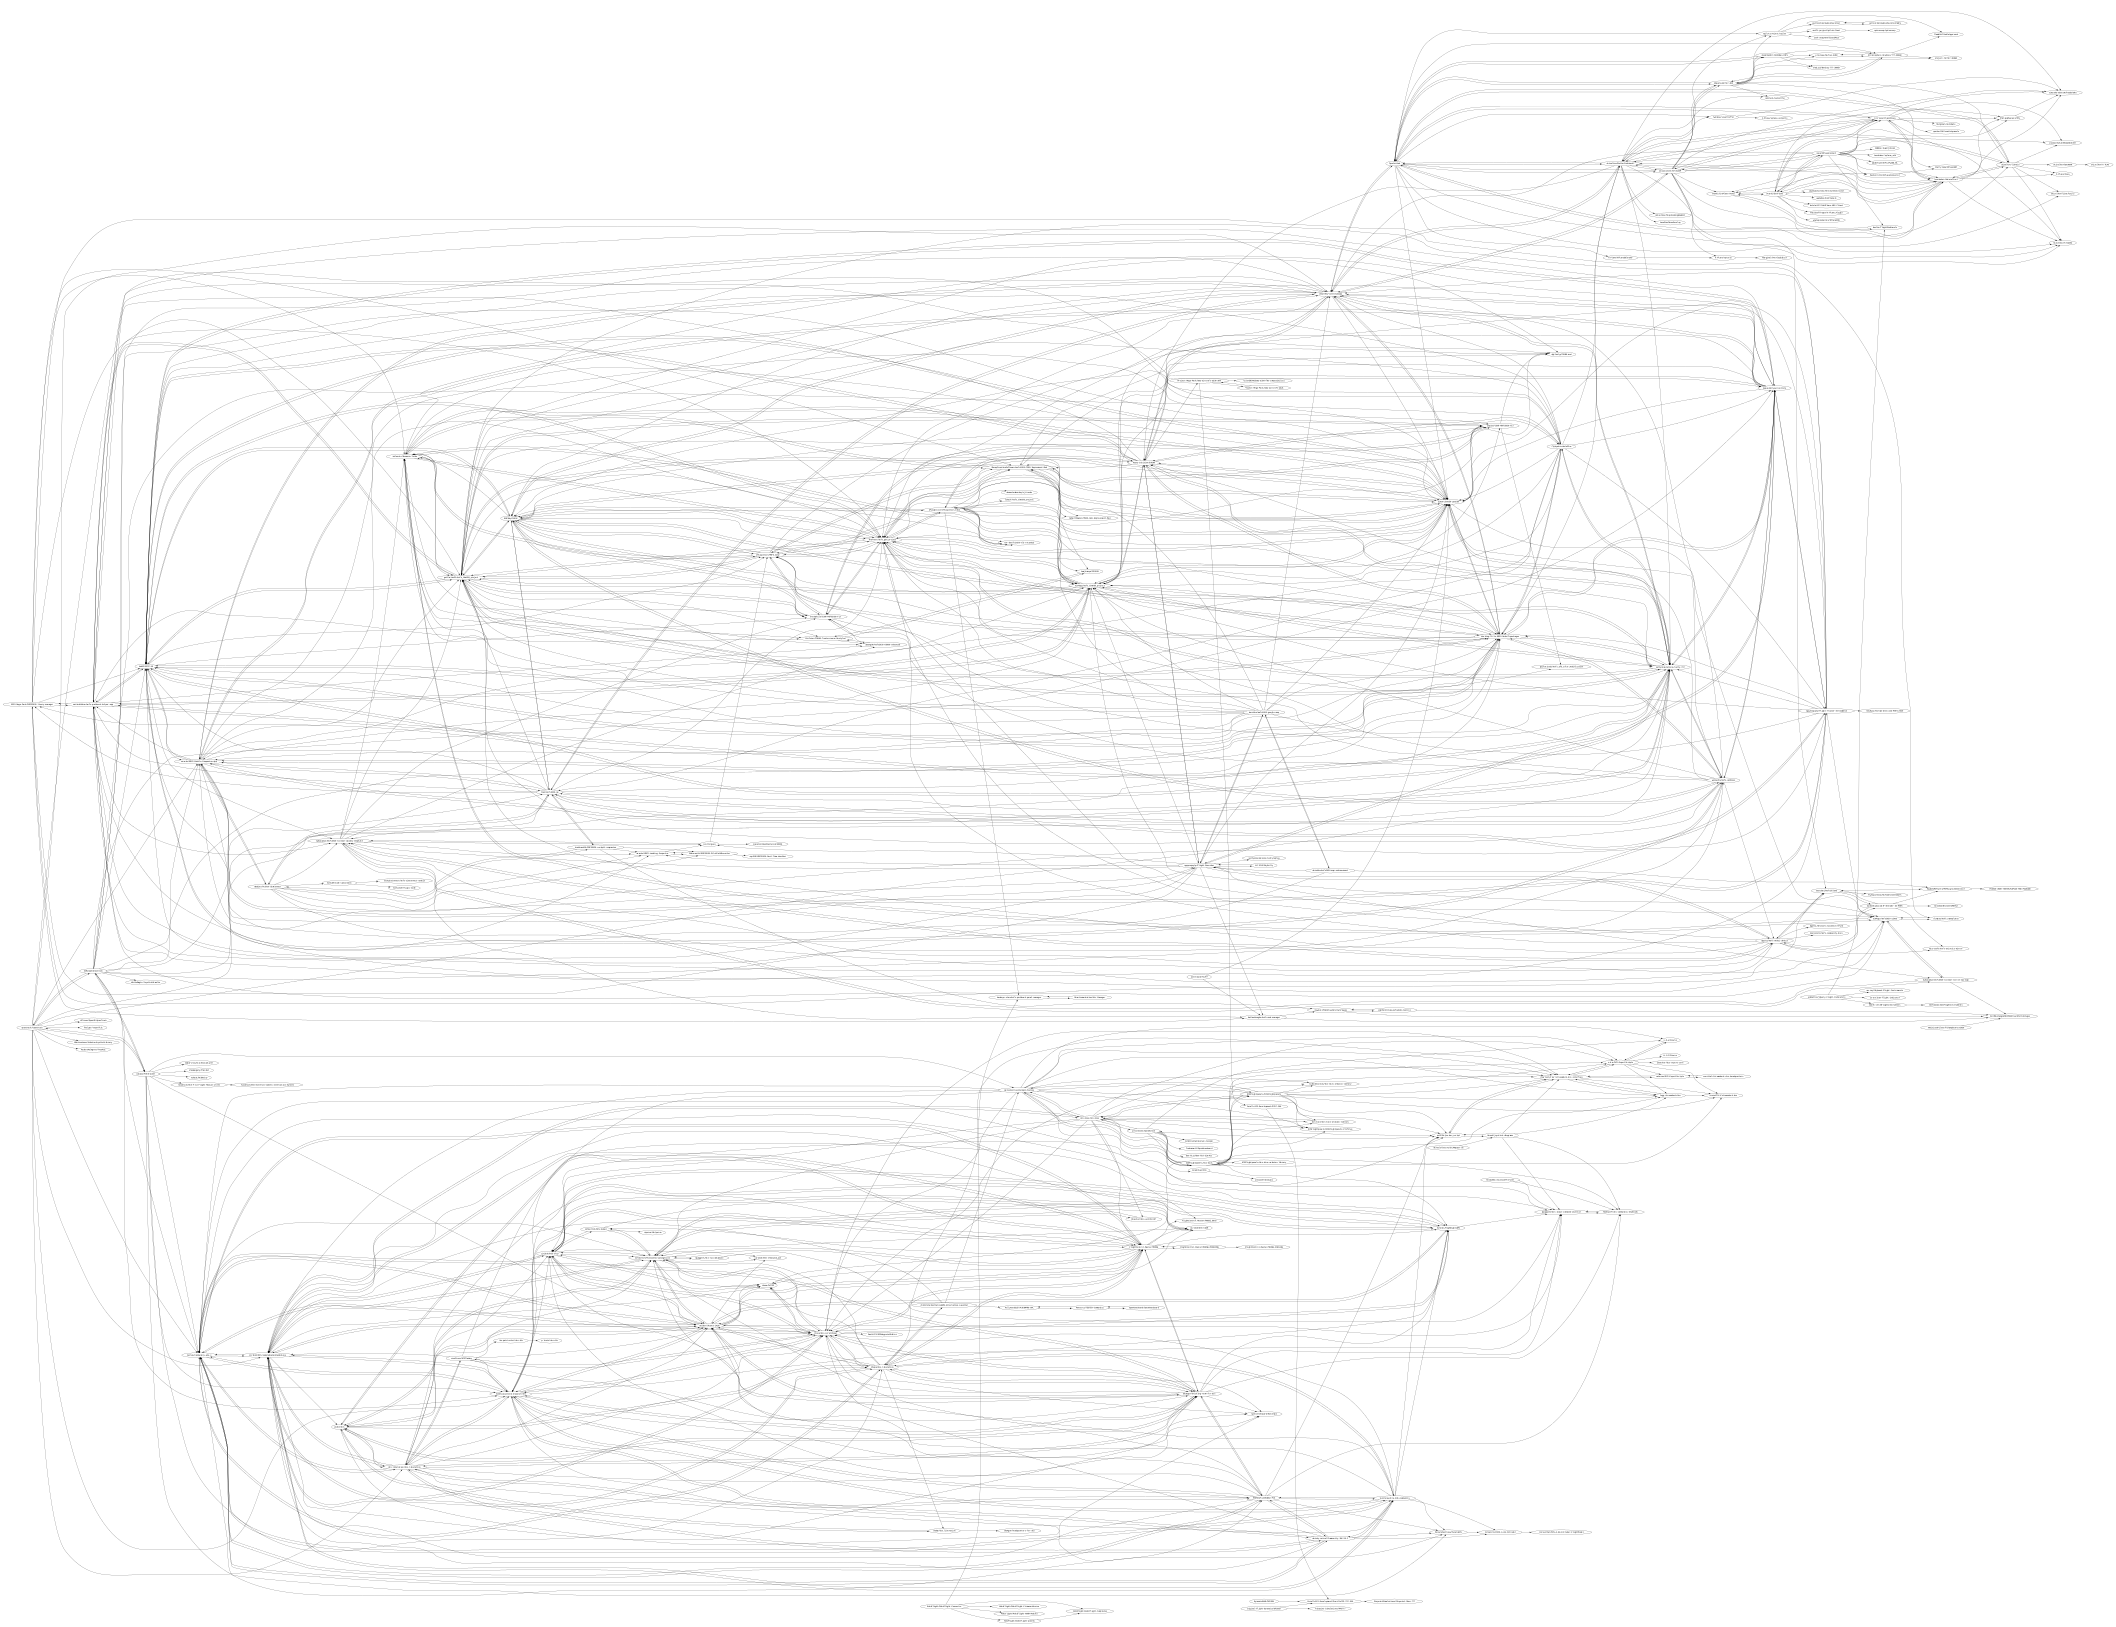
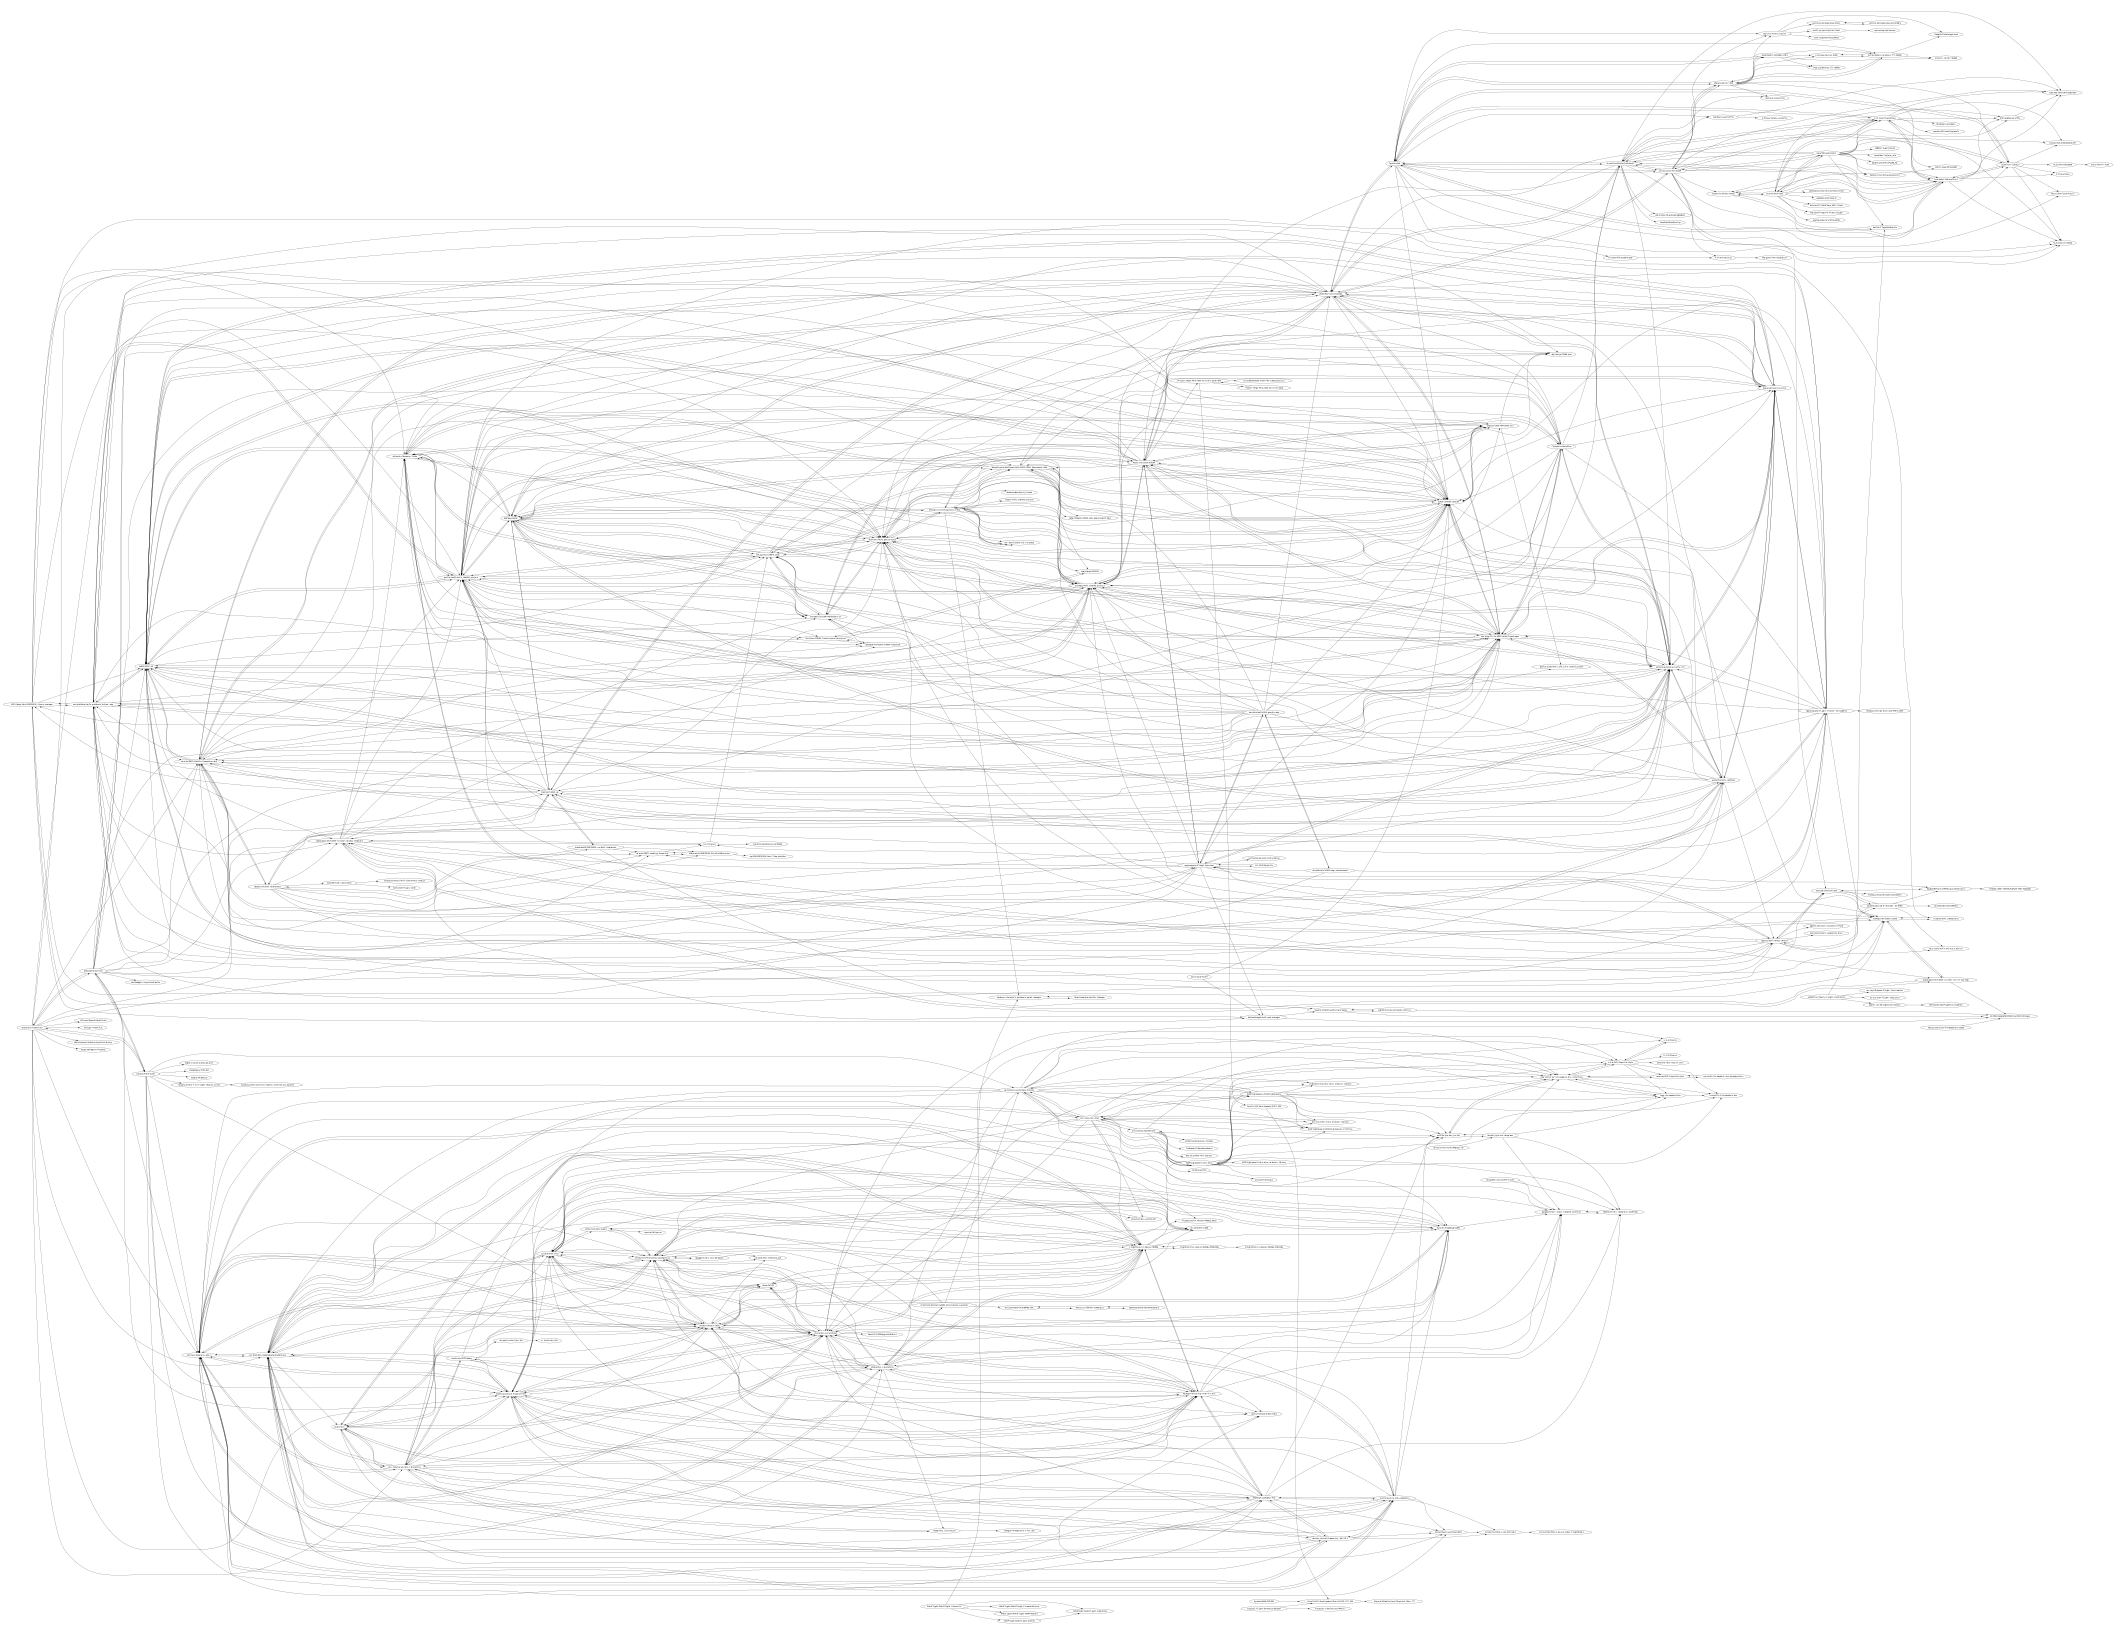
(935, 1396) -> none
